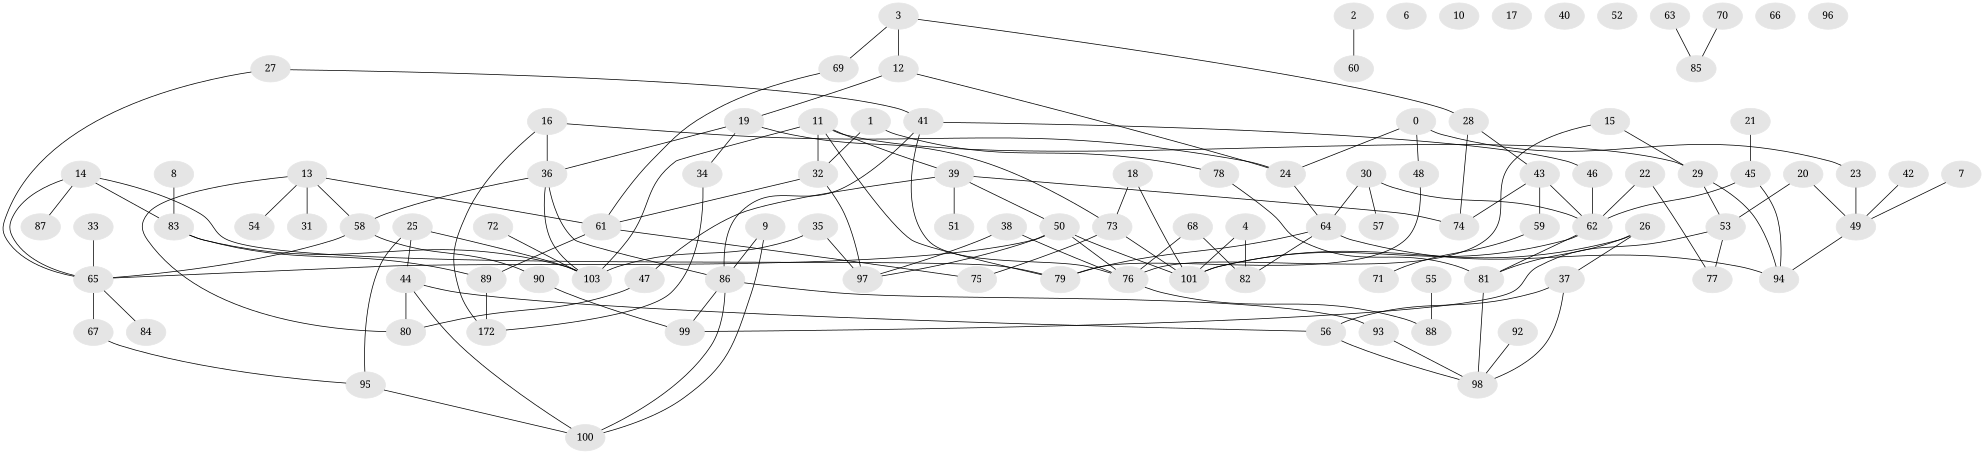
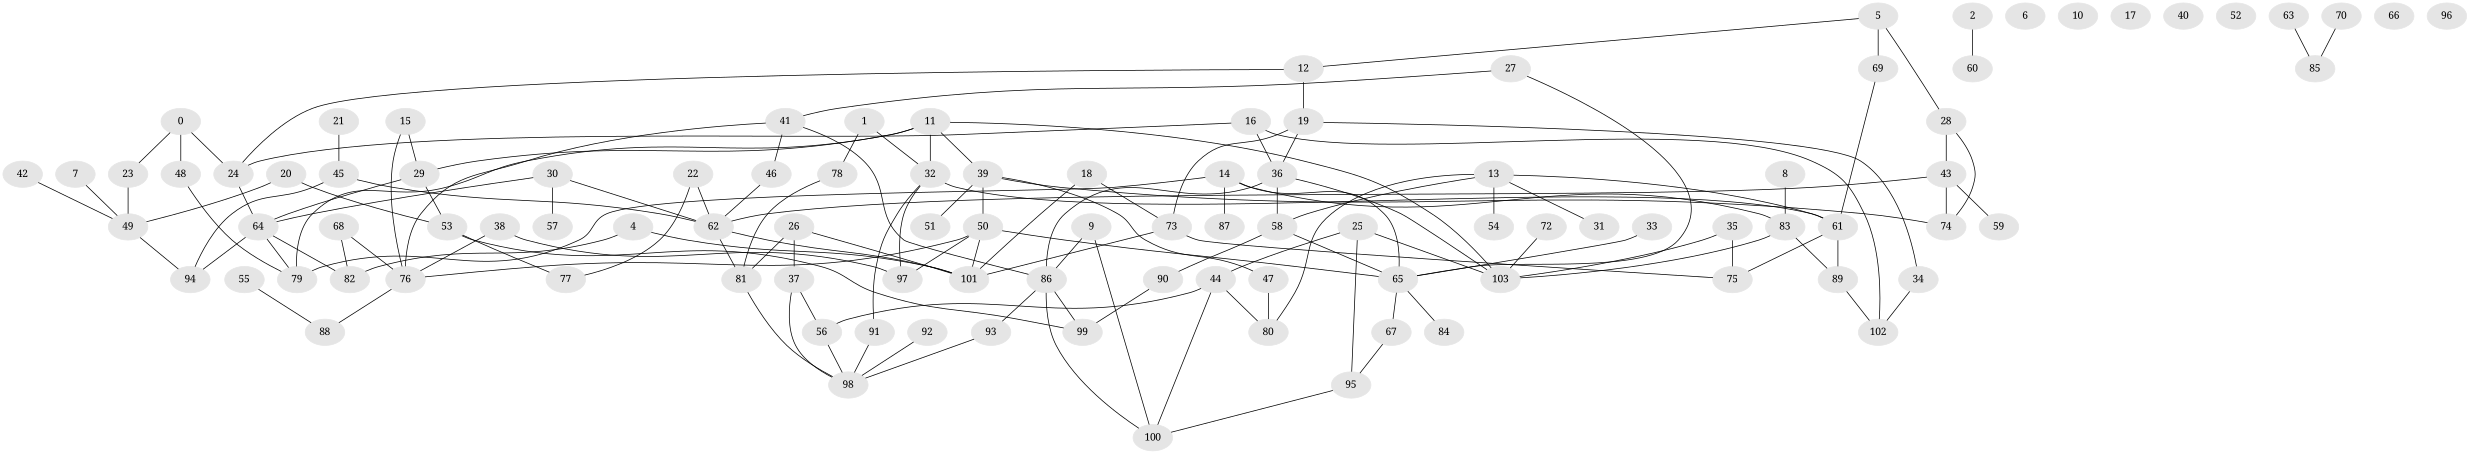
(899, 16) -> (1878, 16)
(1754, 217) -> (315, 205)
(840, 253) -> (1733, 253)
(1379, 280) -> none
(486, 332) -> (1878, 332)
none -> (875, 332)
